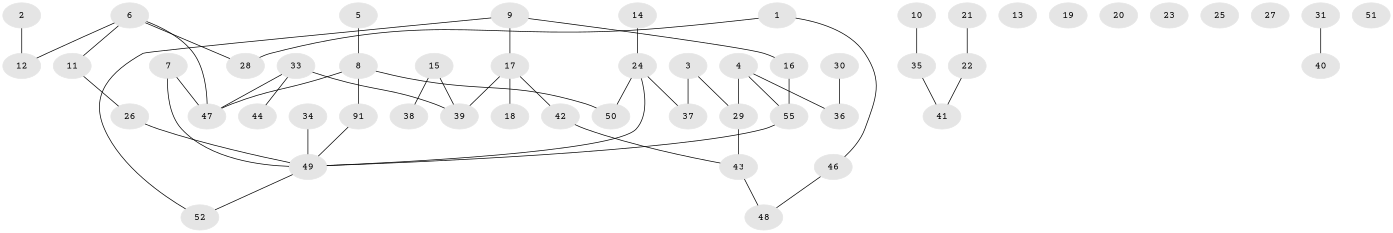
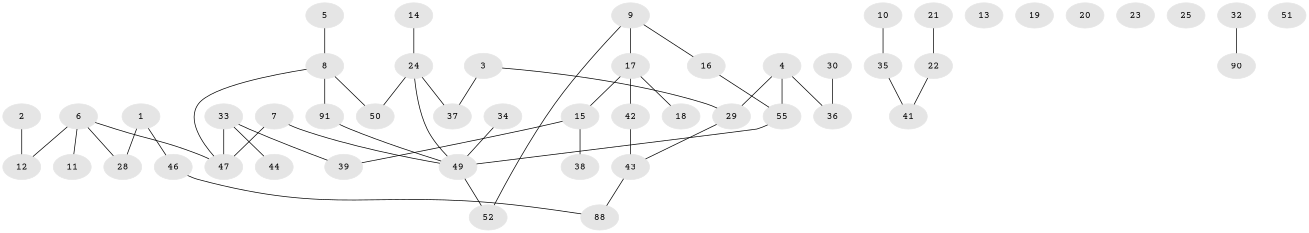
(1270, 15) -> none
(1321, 15) -> (1237, 15)
(1321, 66) -> (1237, 66)
(484, 92) -> (605, 91)
(130, 116) -> none
(764, 217) -> (600, 217)
